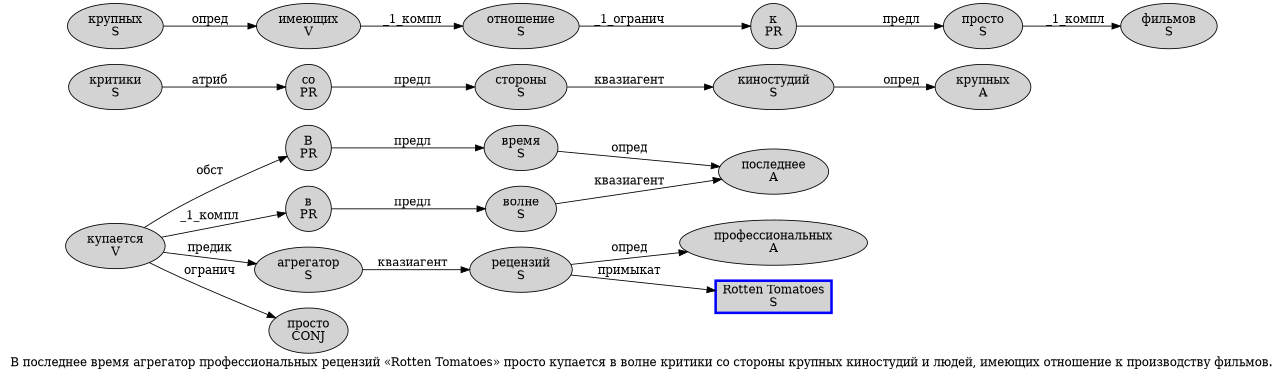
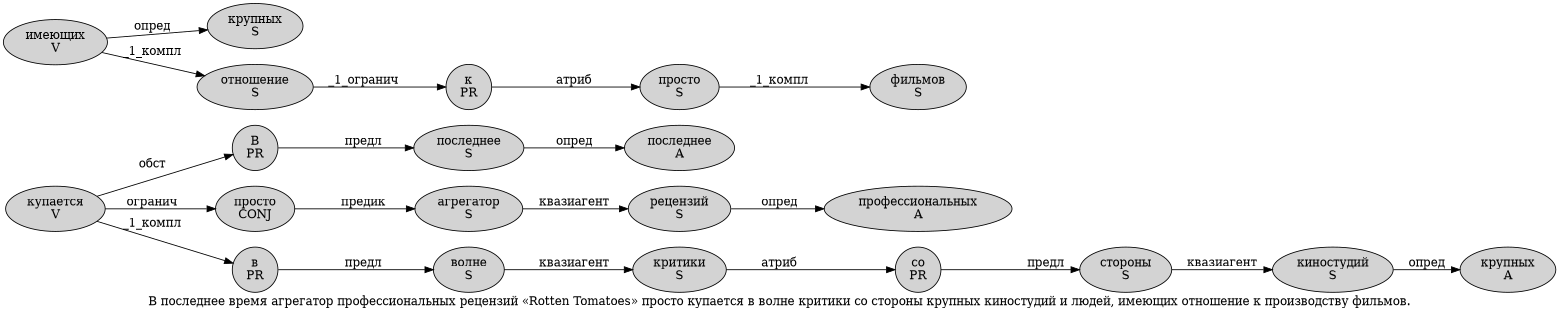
(901, 20) -> (574, 81)
(206, 26) -> (153, 34)
(521, 148) -> (469, 148)
(634, 192) -> (564, 270)
(206, 258) -> (350, 209)
(774, 297) -> none
